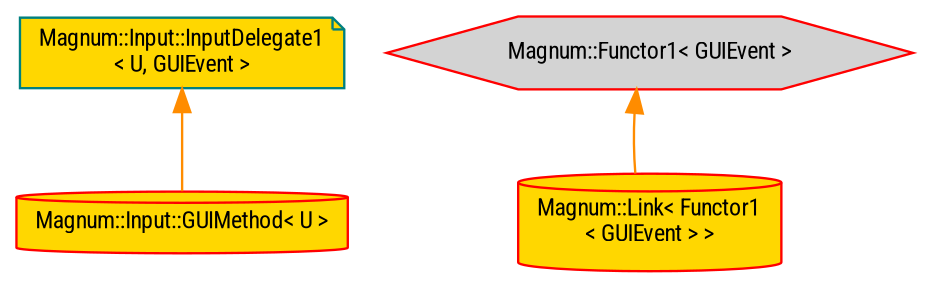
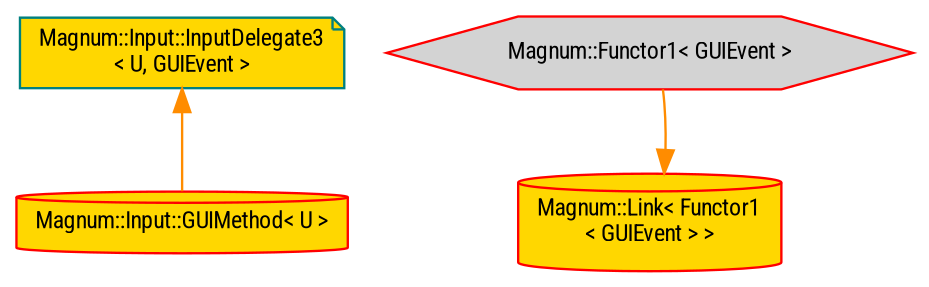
(182, 53) -> (182, 53)
(634, 143) -> (665, 120)
